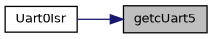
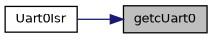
(165, 19) -> (165, 19)
